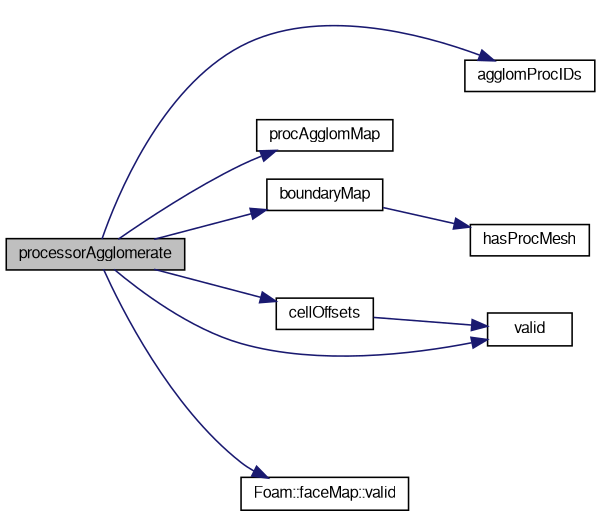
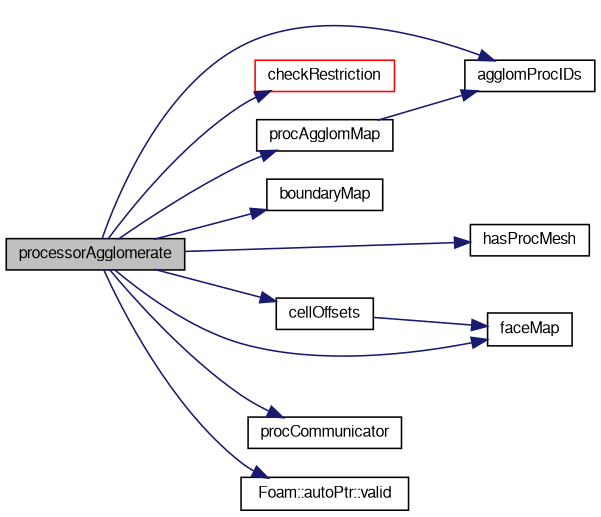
none -> (325, 76)
none -> (420, 108)
(419, 216) -> (320, 247)
(530, 329) -> (530, 329)
none -> (325, 433)
(325, 494) -> (325, 494)
